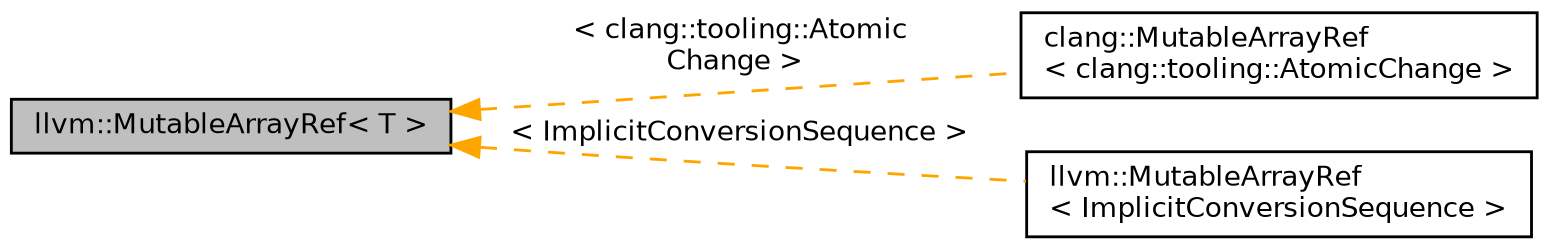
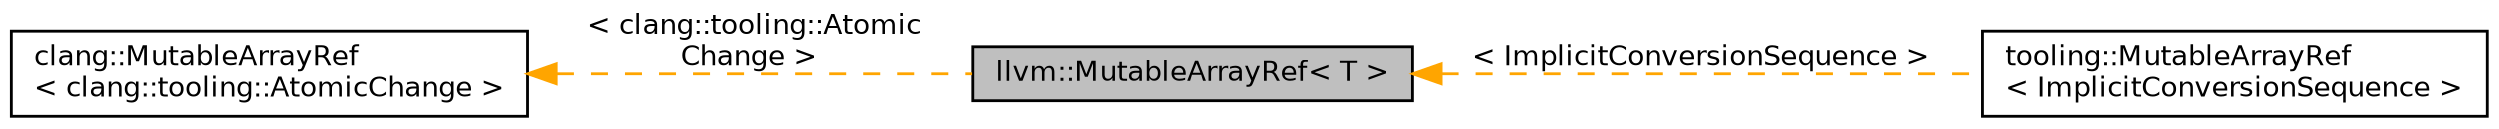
(750, 91) -> (764, 74)
(1279, 194) -> (2235, 74)
